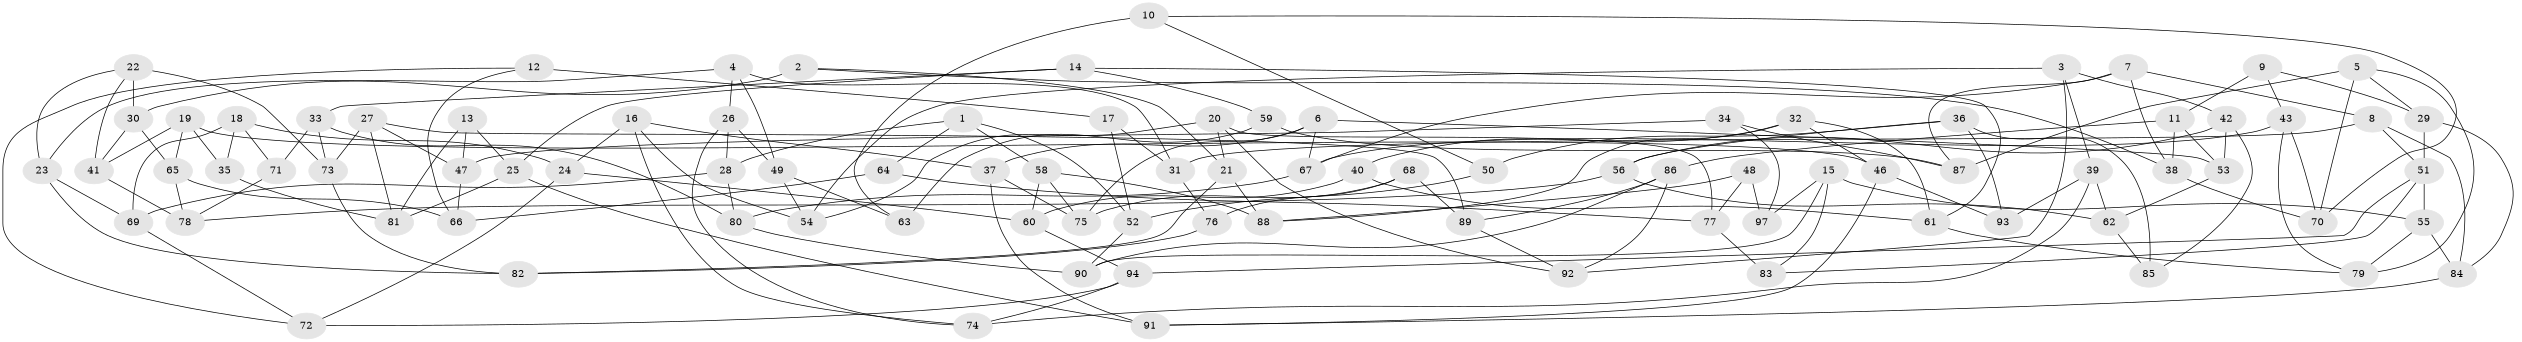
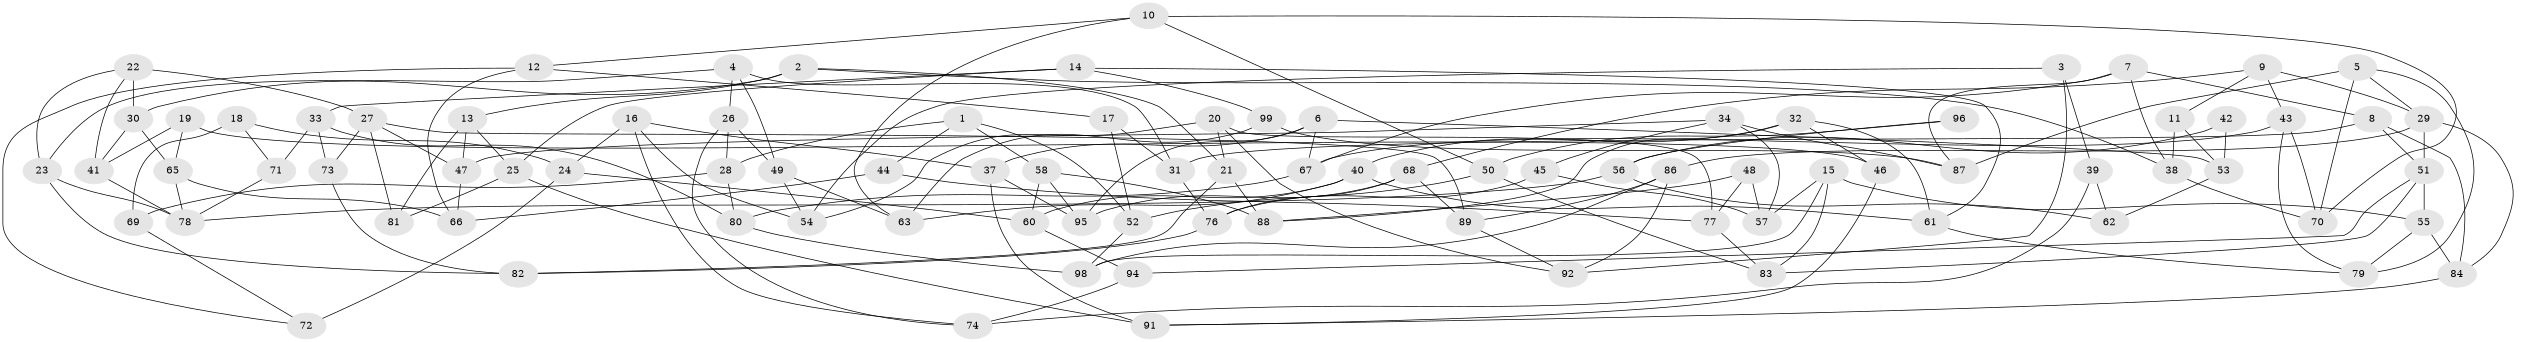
none -> (841, 42)
(2146, 91) -> none
(245, 97) -> (284, 91)
none -> (589, 99)
none -> (1750, 100)
(1267, 119) -> (1267, 119)
(1960, 119) -> (1960, 119)
(2015, 131) -> (1923, 151)
(225, 171) -> none
(884, 171) -> (884, 171)
none -> (1540, 171)
(88, 197) -> (114, 197)
none -> (1134, 205)
(1081, 223) -> (1081, 223)
(1762, 223) -> (1762, 223)
(2003, 223) -> none
none -> (1625, 226)
(1081, 274) -> (1081, 274)
(2149, 274) -> none
(724, 320) -> none
